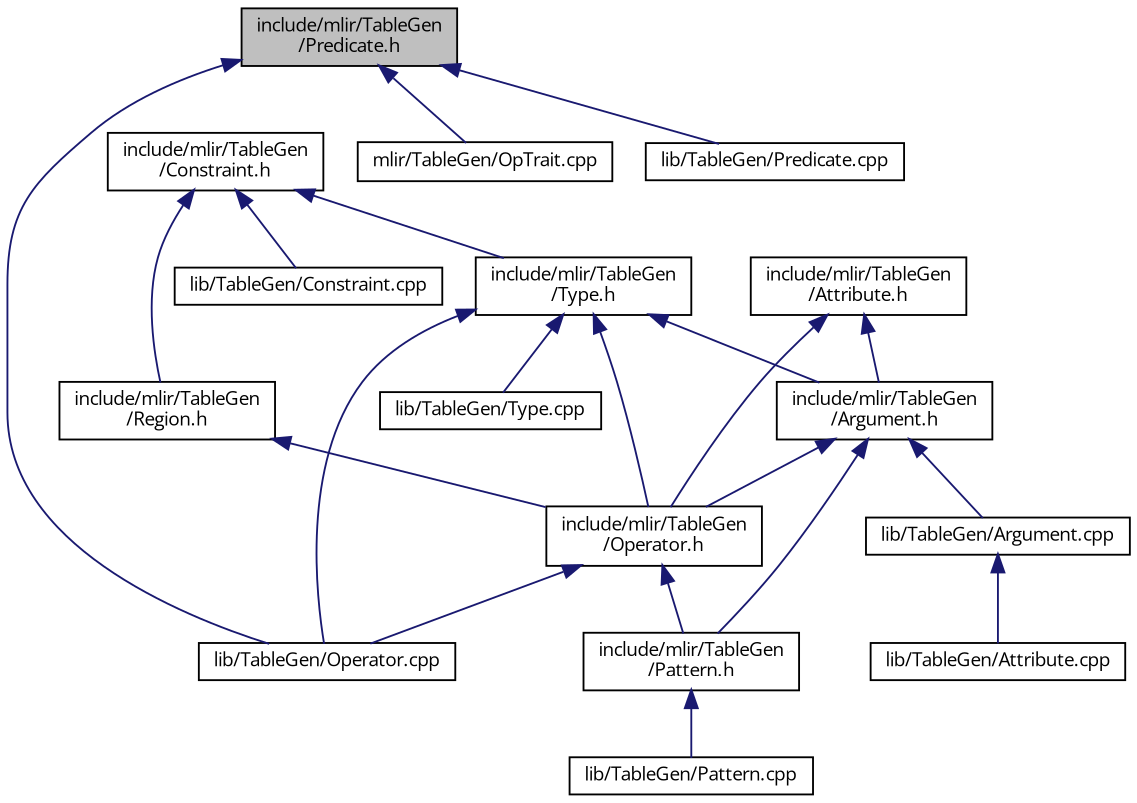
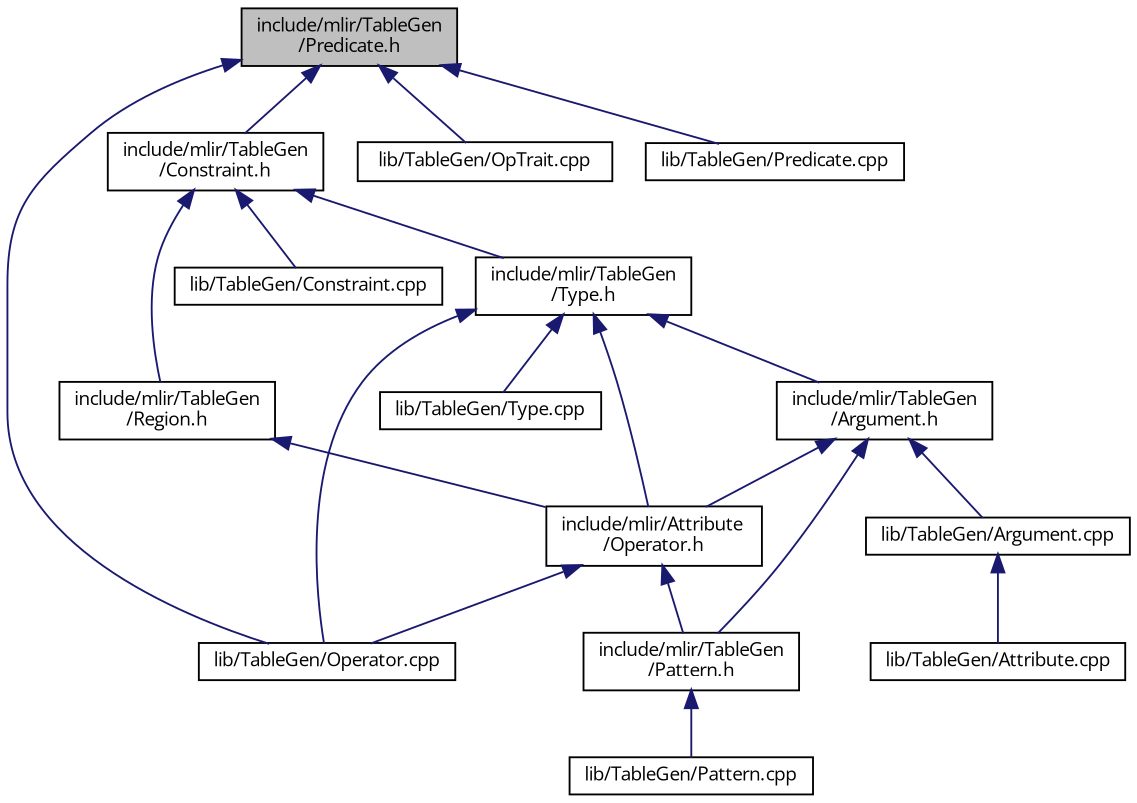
none -> (275, 106)
(485, 162) -> (485, 162)
(859, 286) -> none
(654, 536) -> (654, 536)
